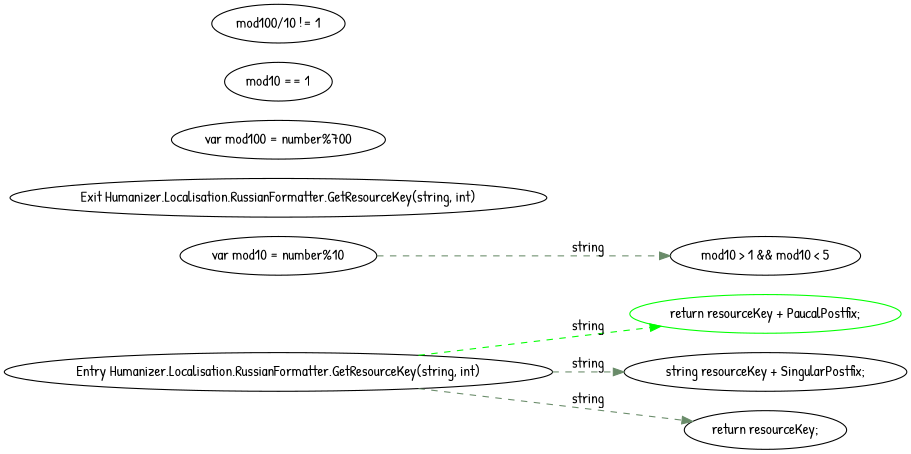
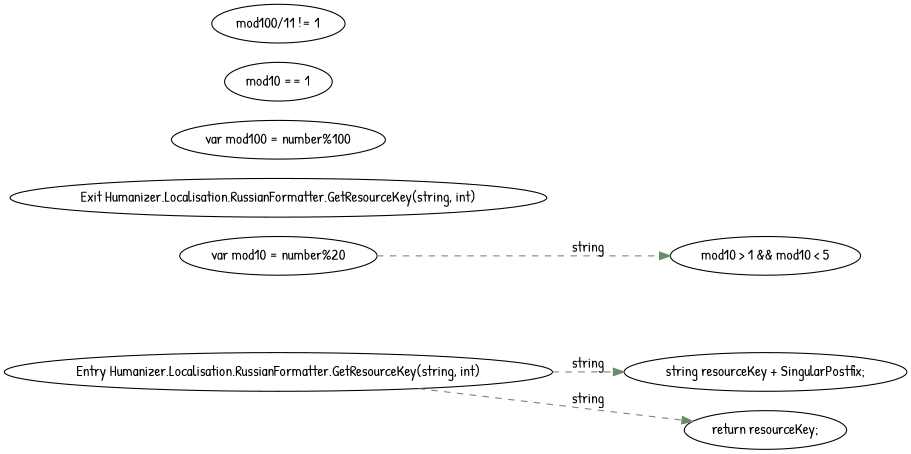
(278, 24) -> (278, 24)
(278, 140) -> (278, 140)
(278, 256) -> (278, 256)
(765, 314) -> none
